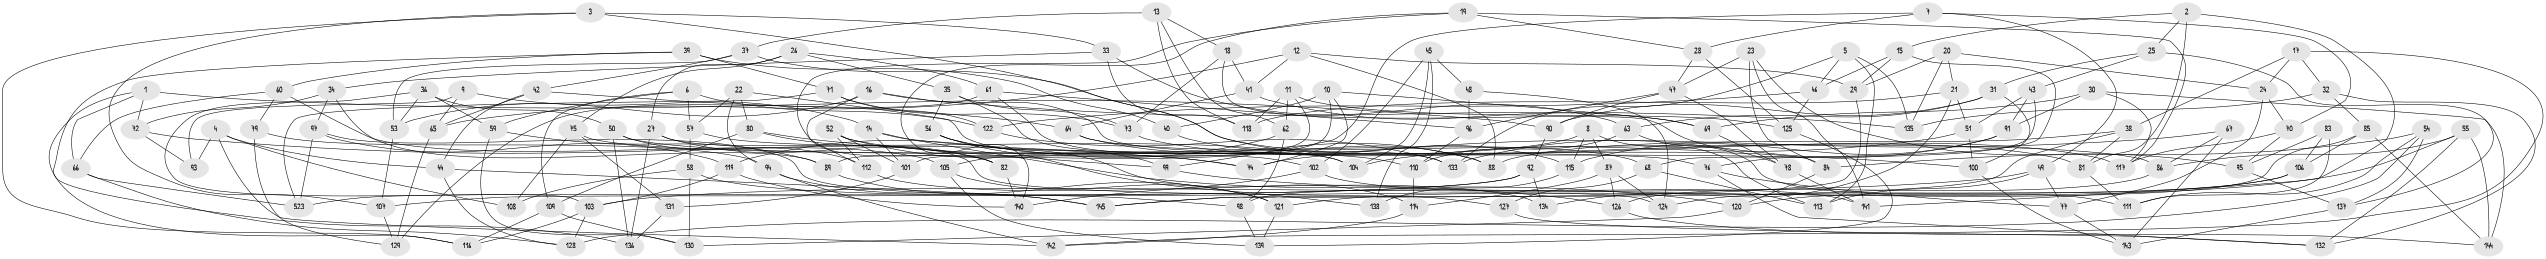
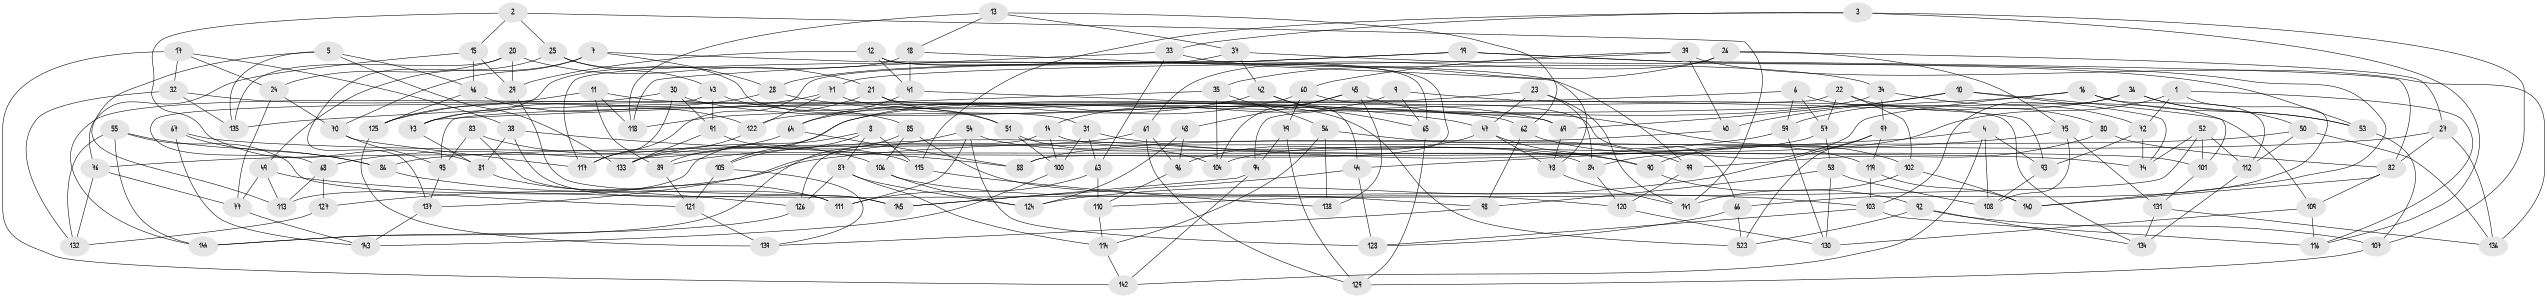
(649, 166) -> (2351, 188)
none -> (2019, 186)
none -> (2149, 229)
